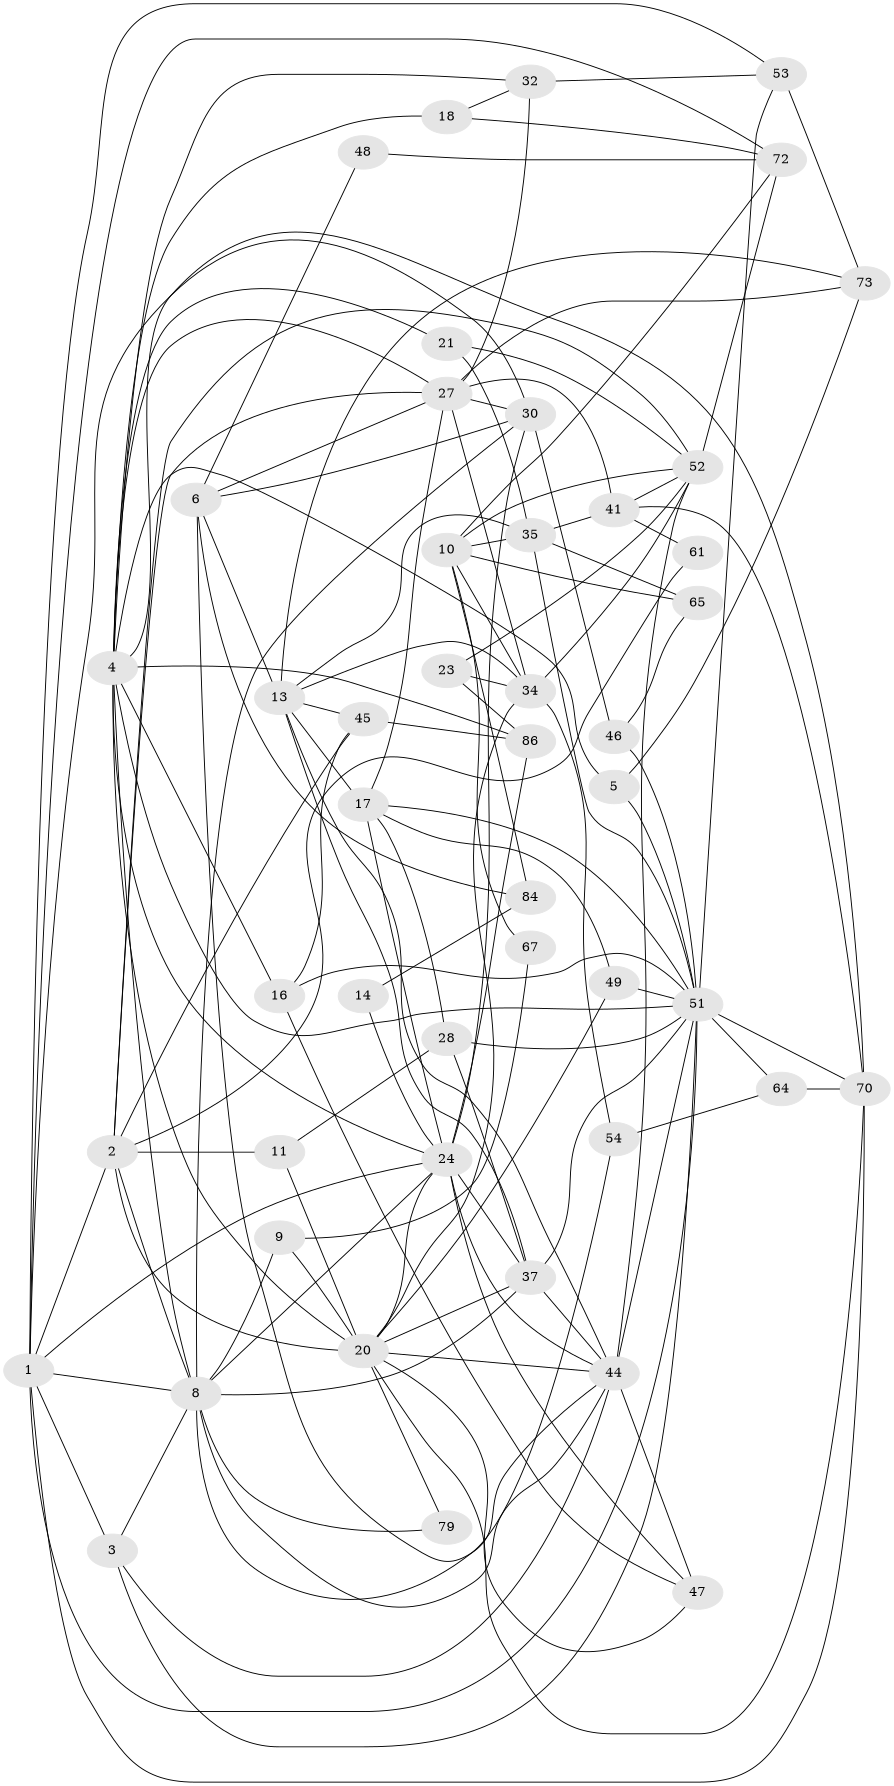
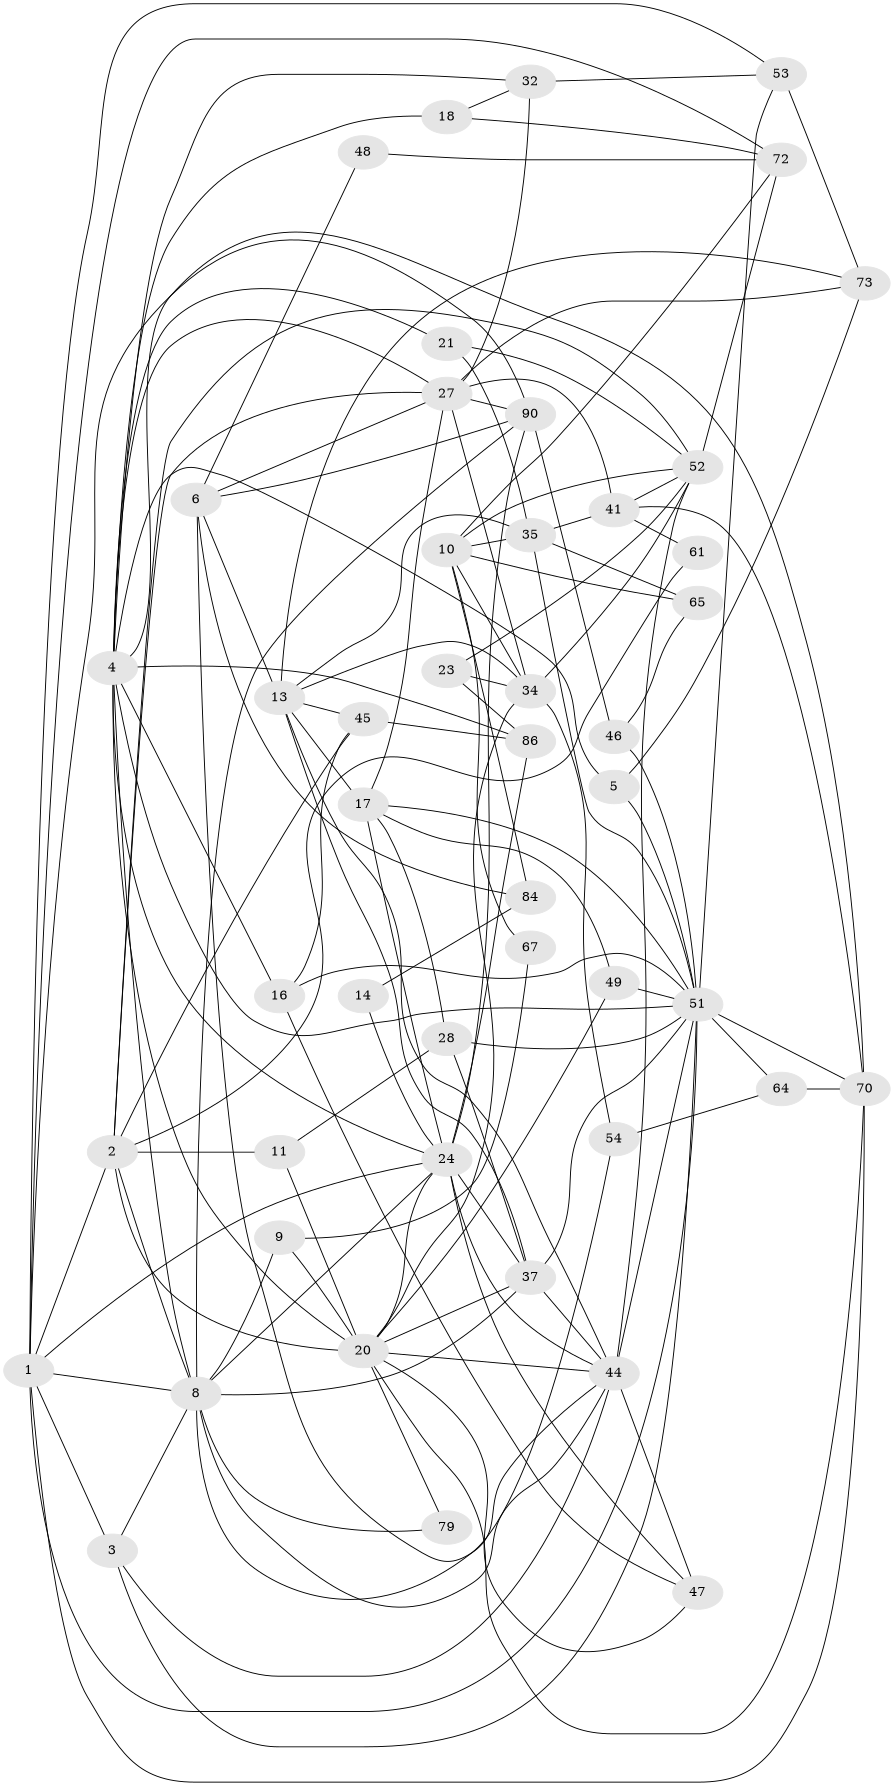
(531, 414) -> (531, 414)
